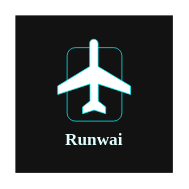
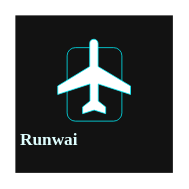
(94, 139) -> (49, 139)
